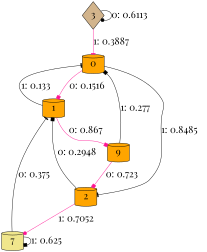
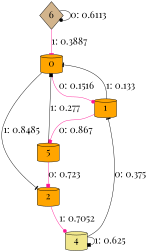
(93, 15) -> (51, 15)
(69, 81) -> (65, 96)
(118, 153) -> (48, 153)
(56, 158) -> none
(13, 241) -> (76, 241)
